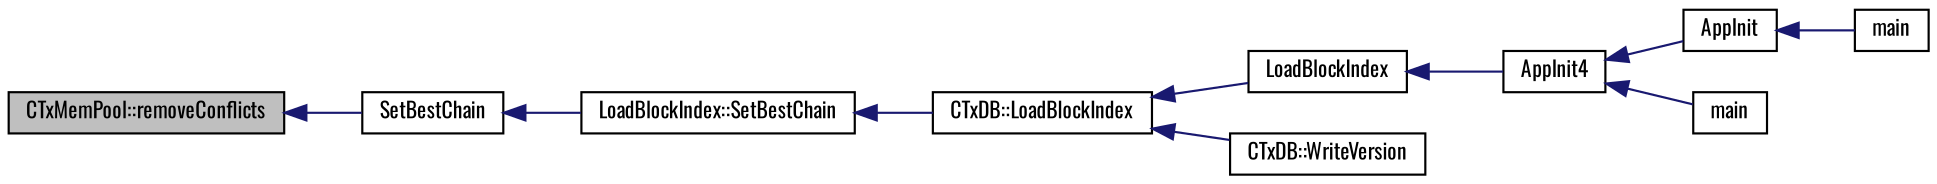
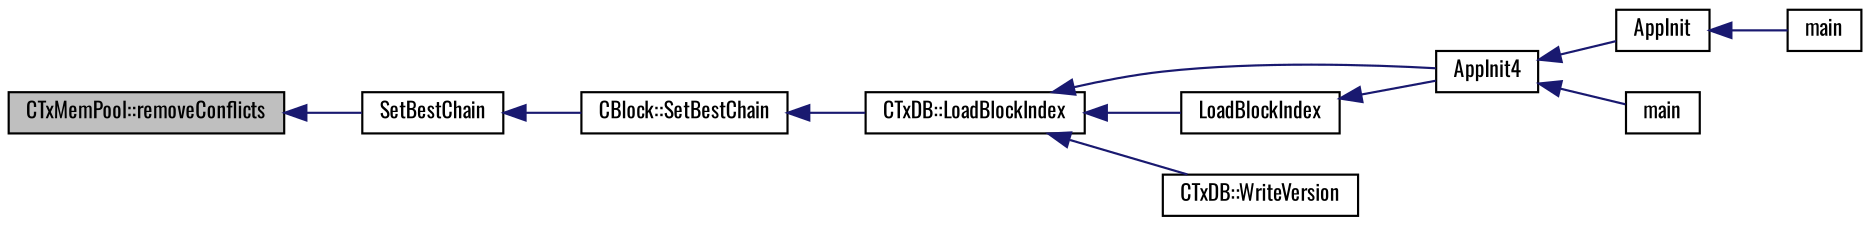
none -> (1254, 66)
(718, 113) -> (684, 113)
